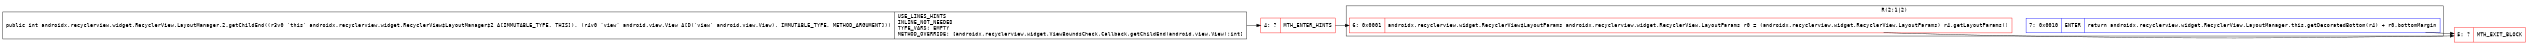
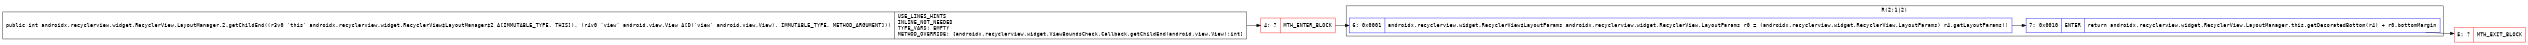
(1308, 25) -> (1308, 25)
(1681, 25) -> (1681, 25)
(2167, 38) -> (2017, 25)
